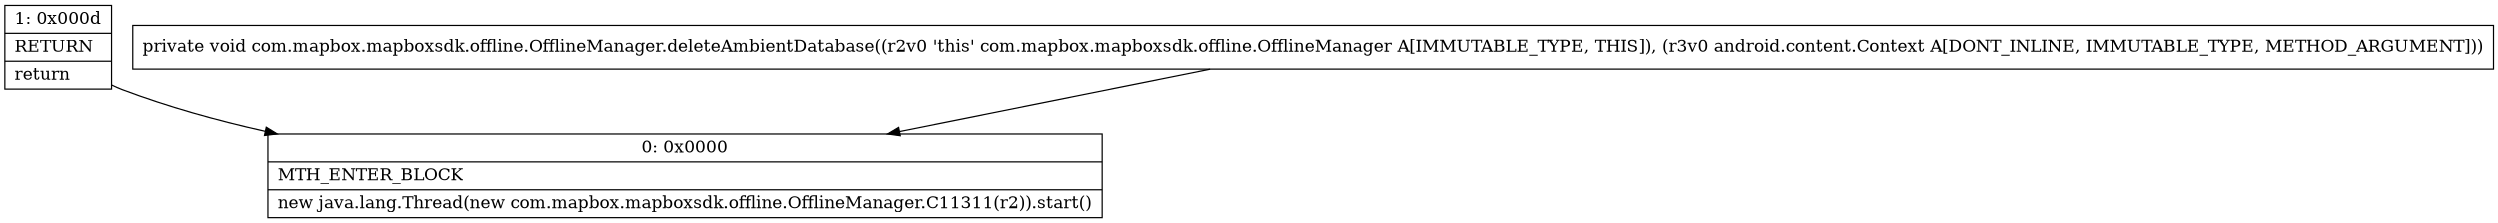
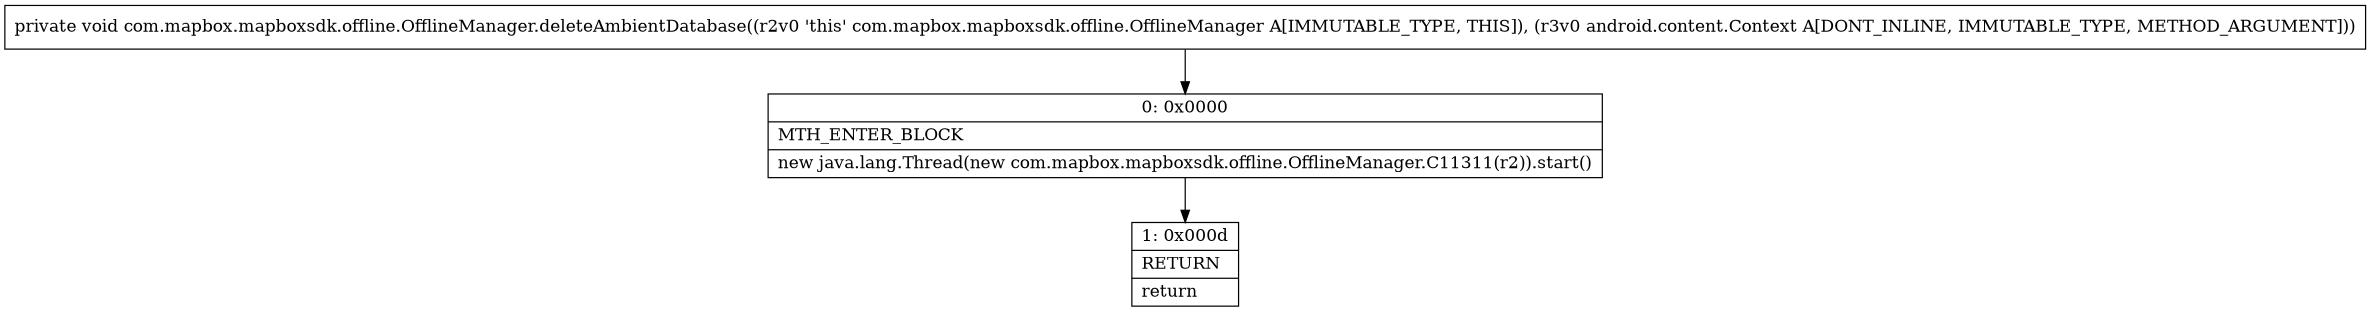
(187, 111) -> (1185, 194)
